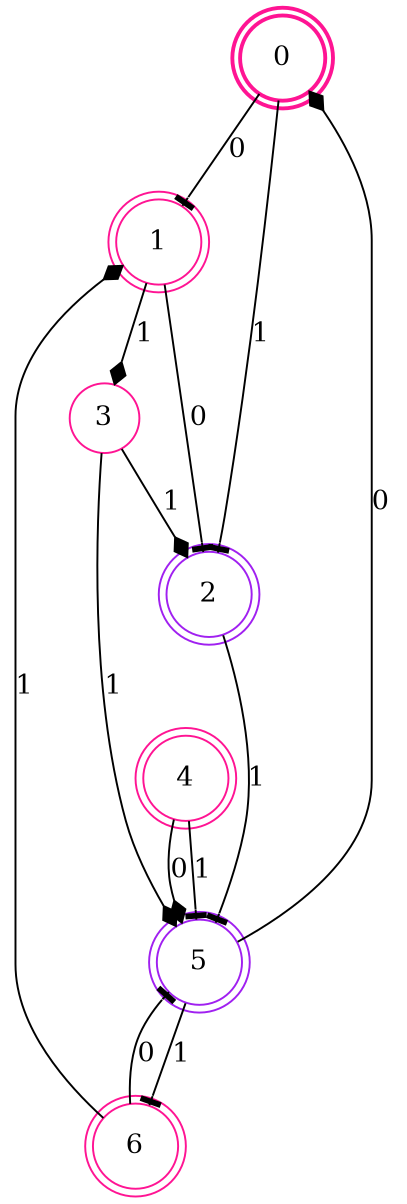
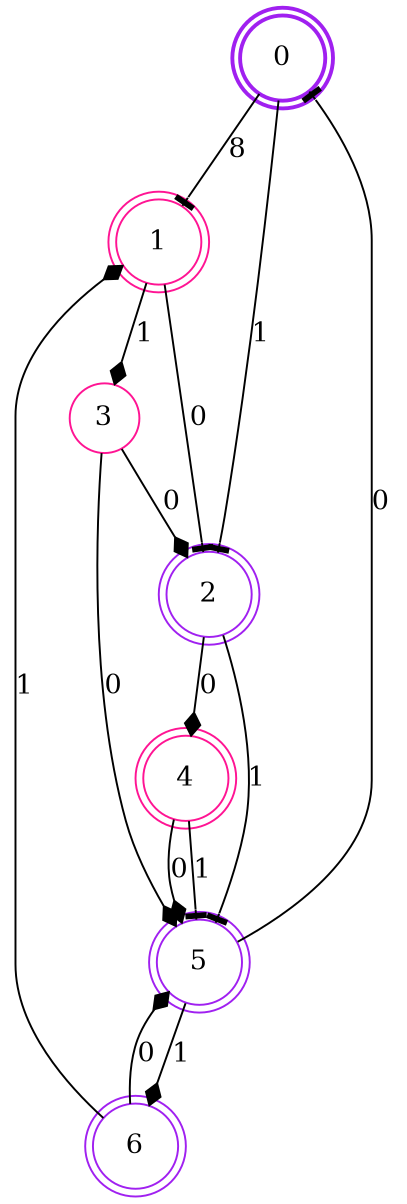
(283, 58) -> (283, 58)
(238, 150) -> (238, 150)
(172, 502) -> (172, 502)
(372, 543) -> (372, 543)
none -> (199, 675)
(114, 686) -> (114, 686)
(135, 1048) -> (135, 1048)
(169, 1049) -> (169, 1049)
(136, 1146) -> (136, 1146)
